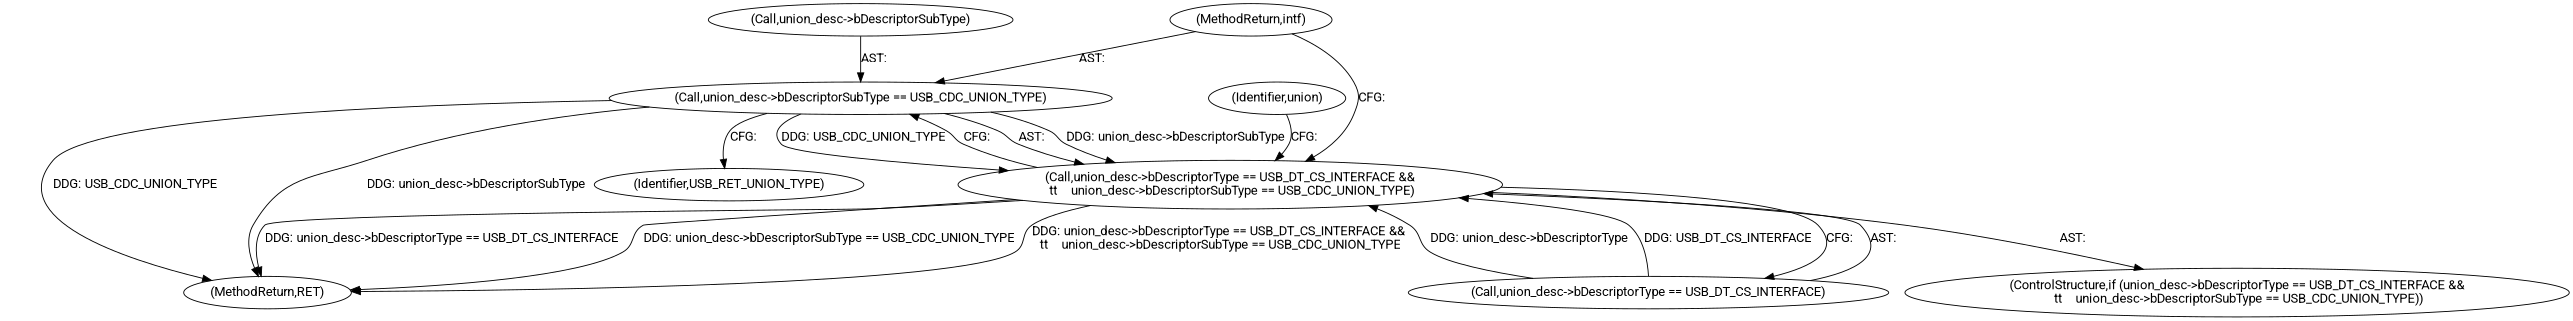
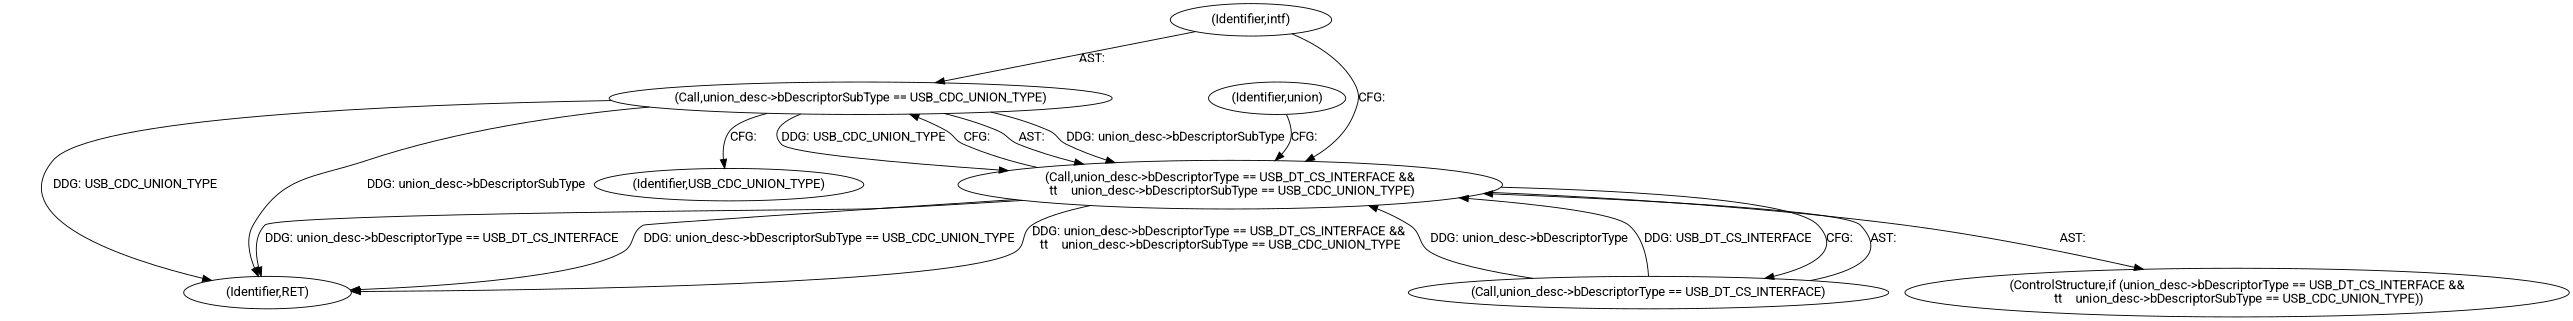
(861, 20) -> none
(1251, 20) -> (1251, 20)
(729, 185) -> (729, 185)
(268, 293) -> (268, 293)
